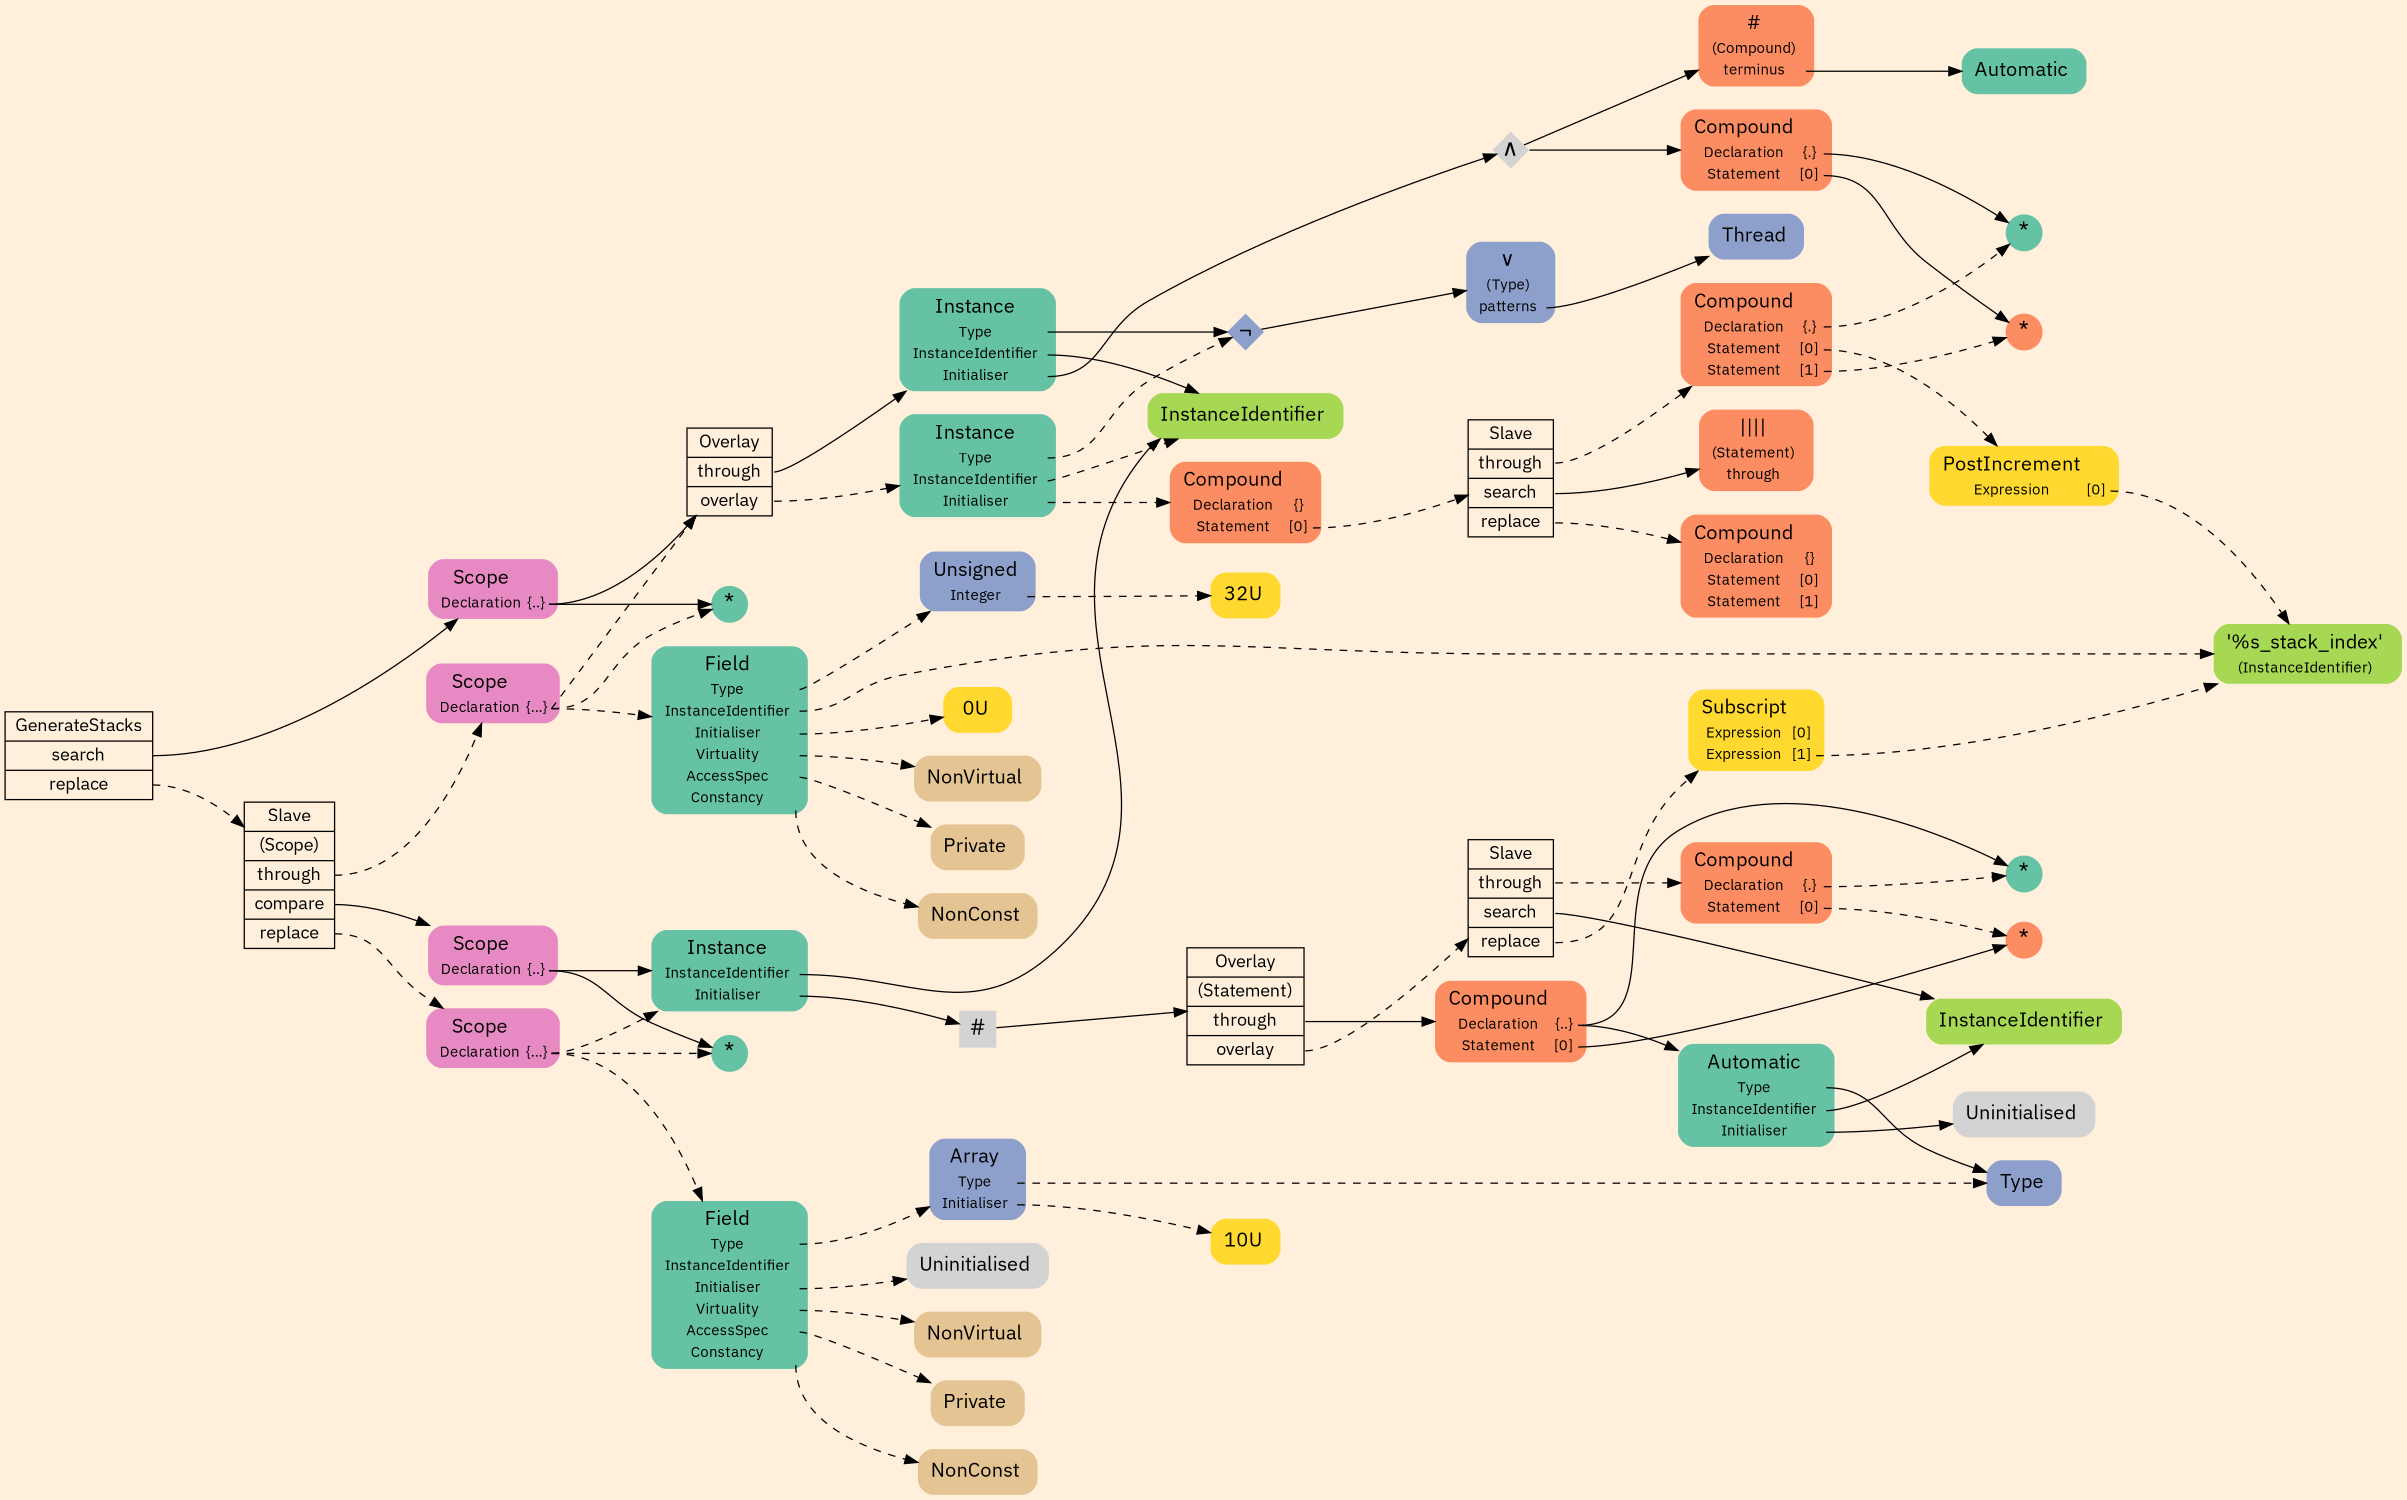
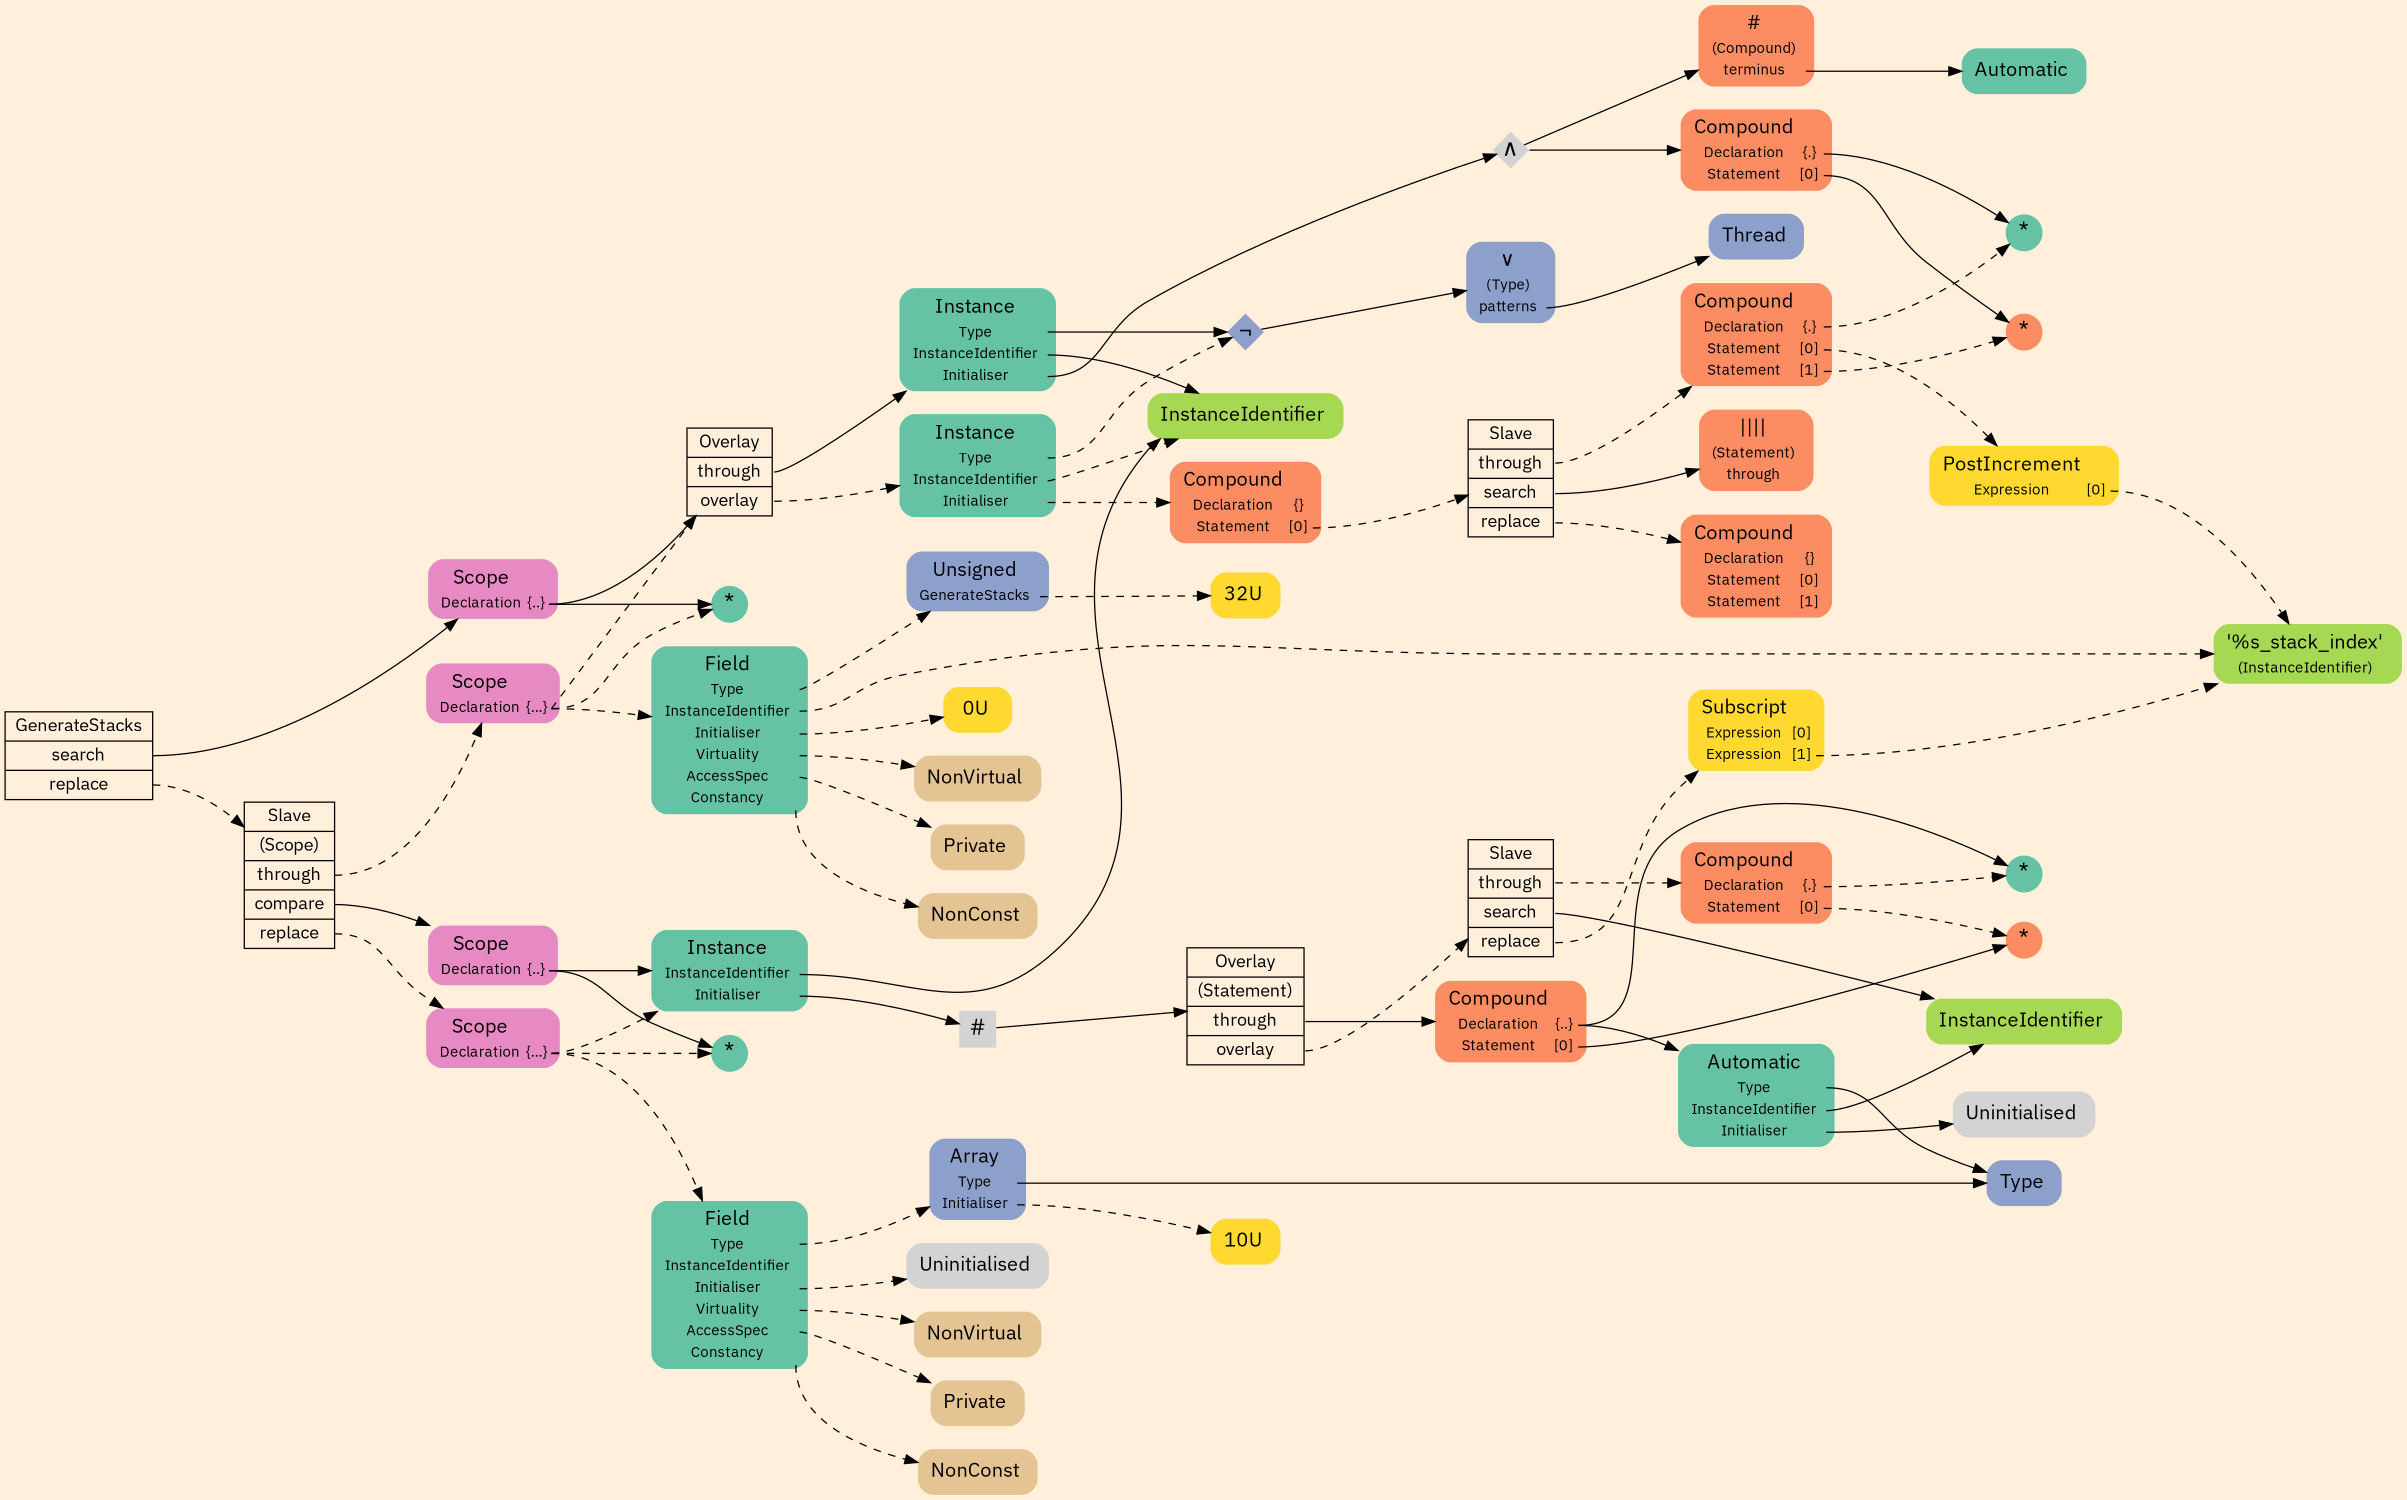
(976, 595) -> (975, 595)
(1495, 1183) -> (1495, 1183)
